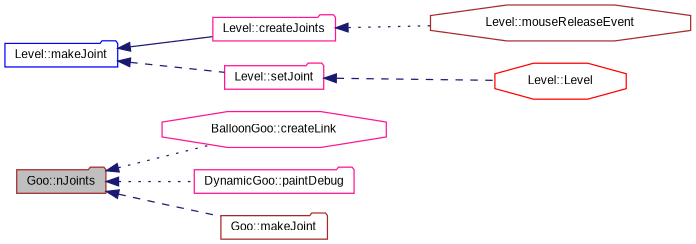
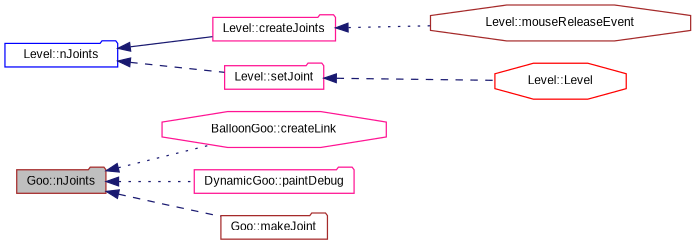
(61, 55) -> (61, 55)
